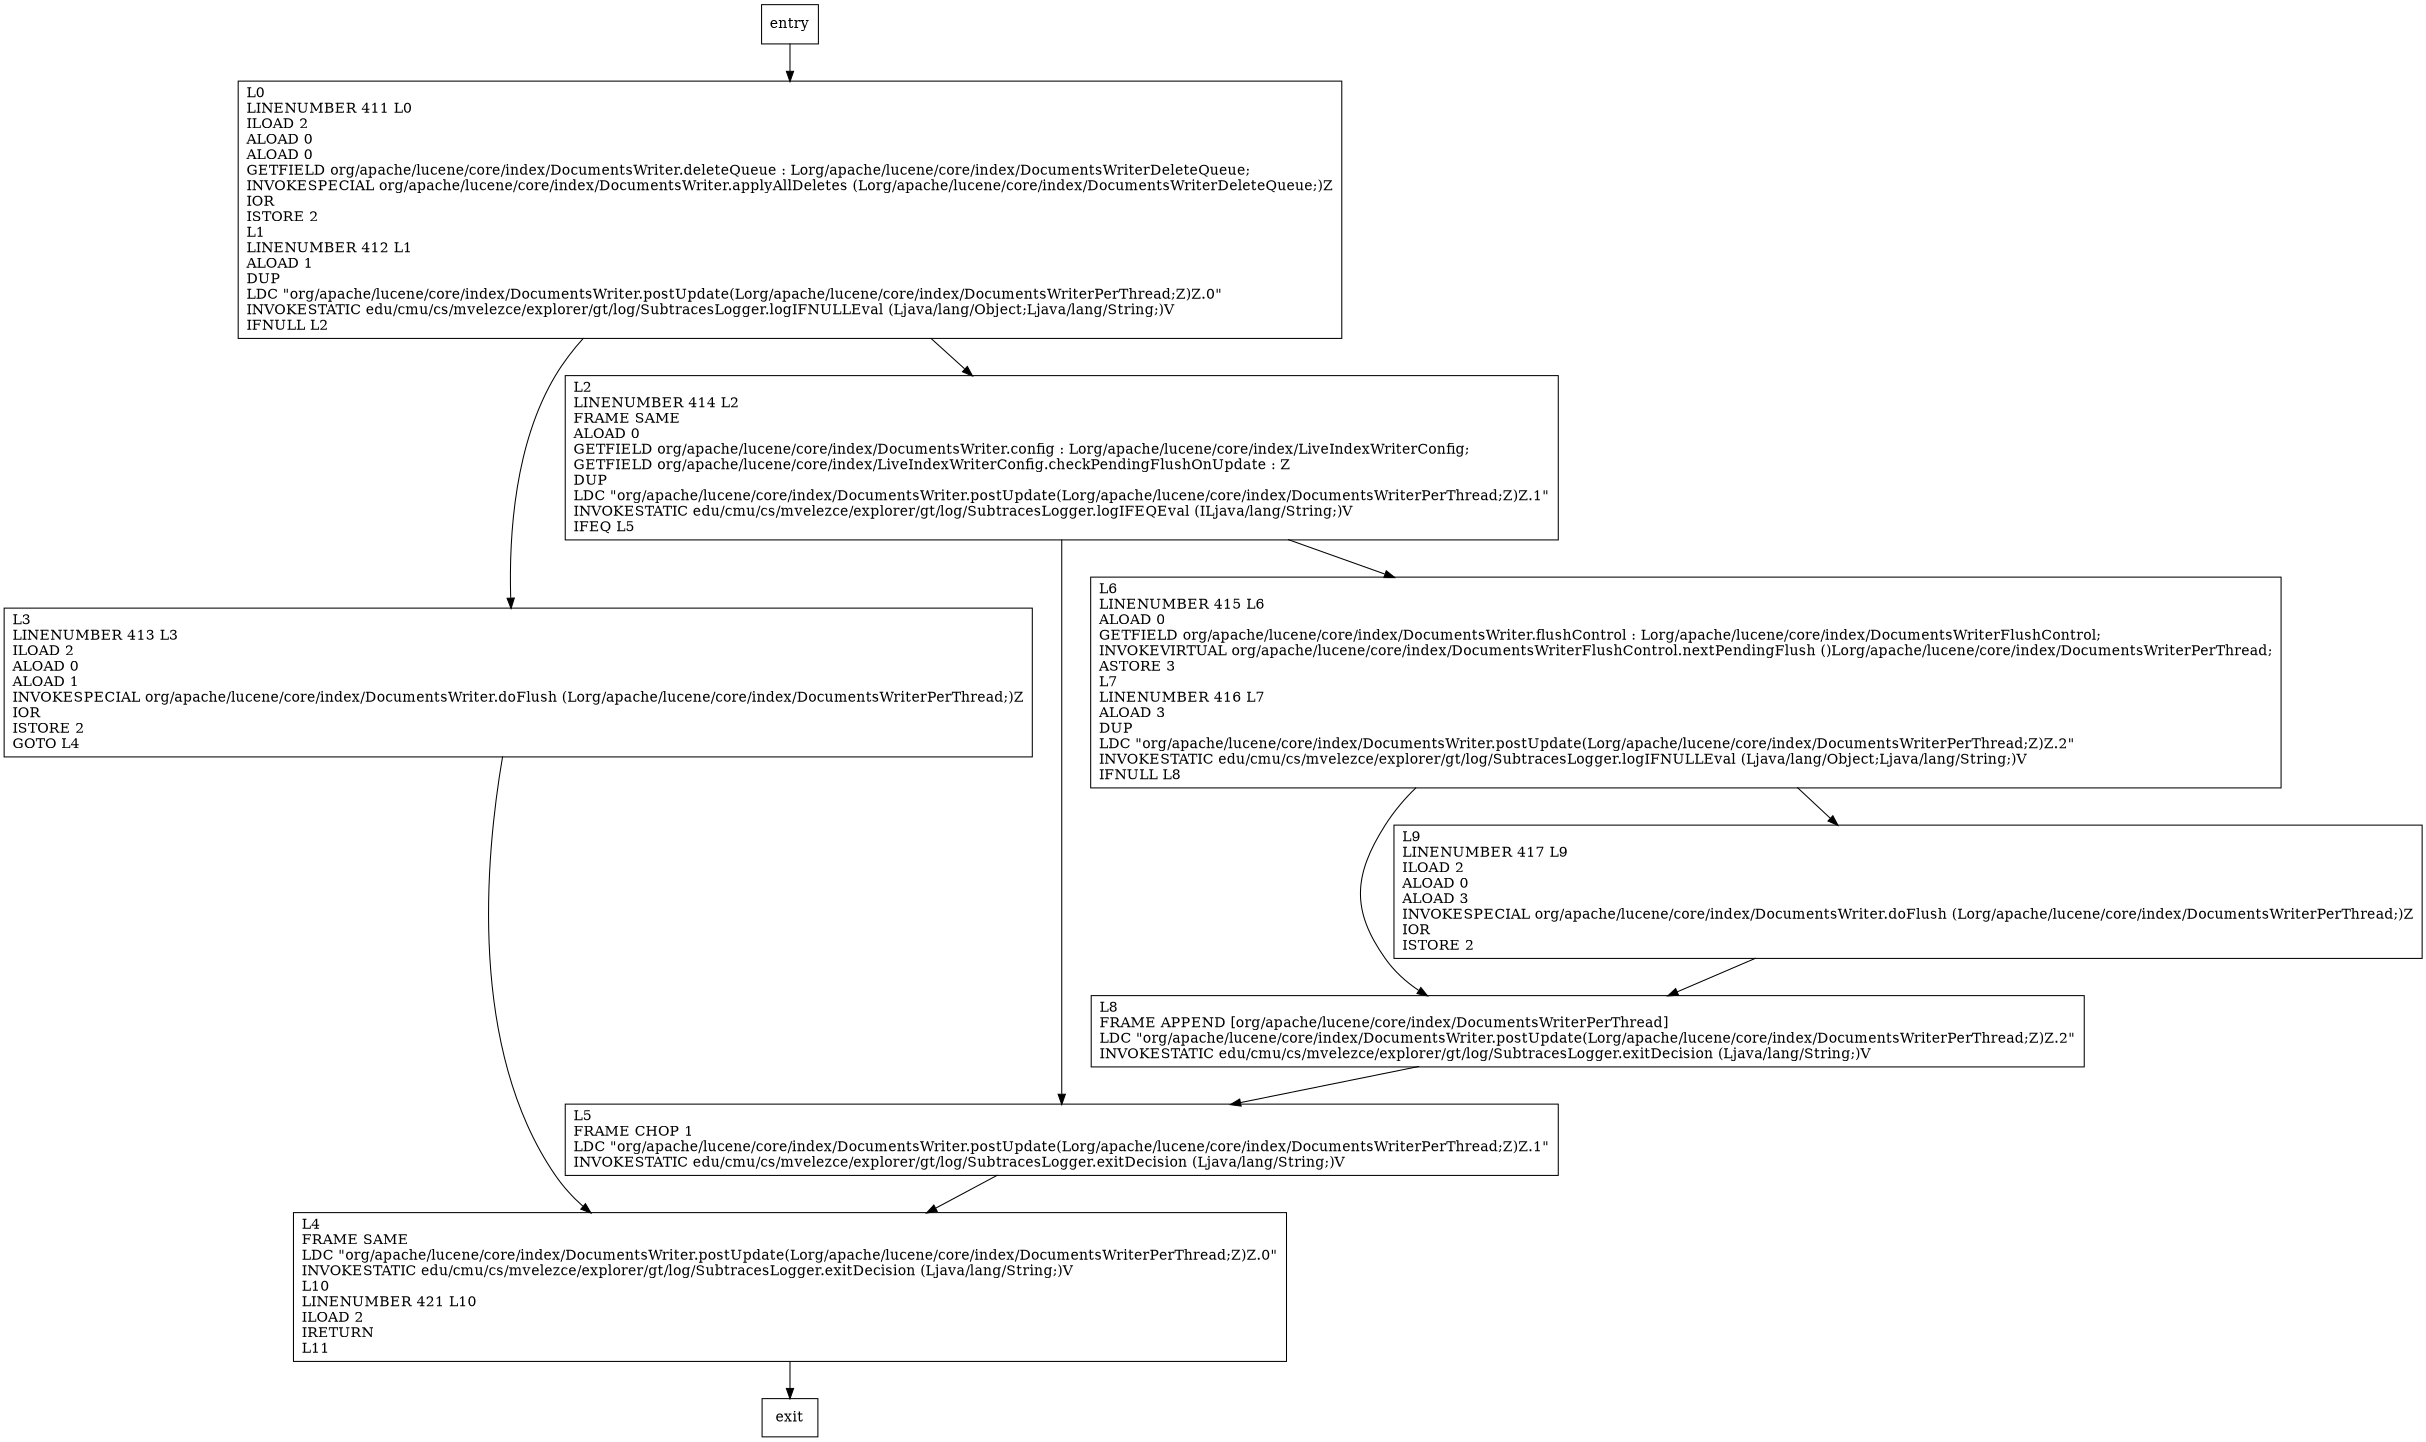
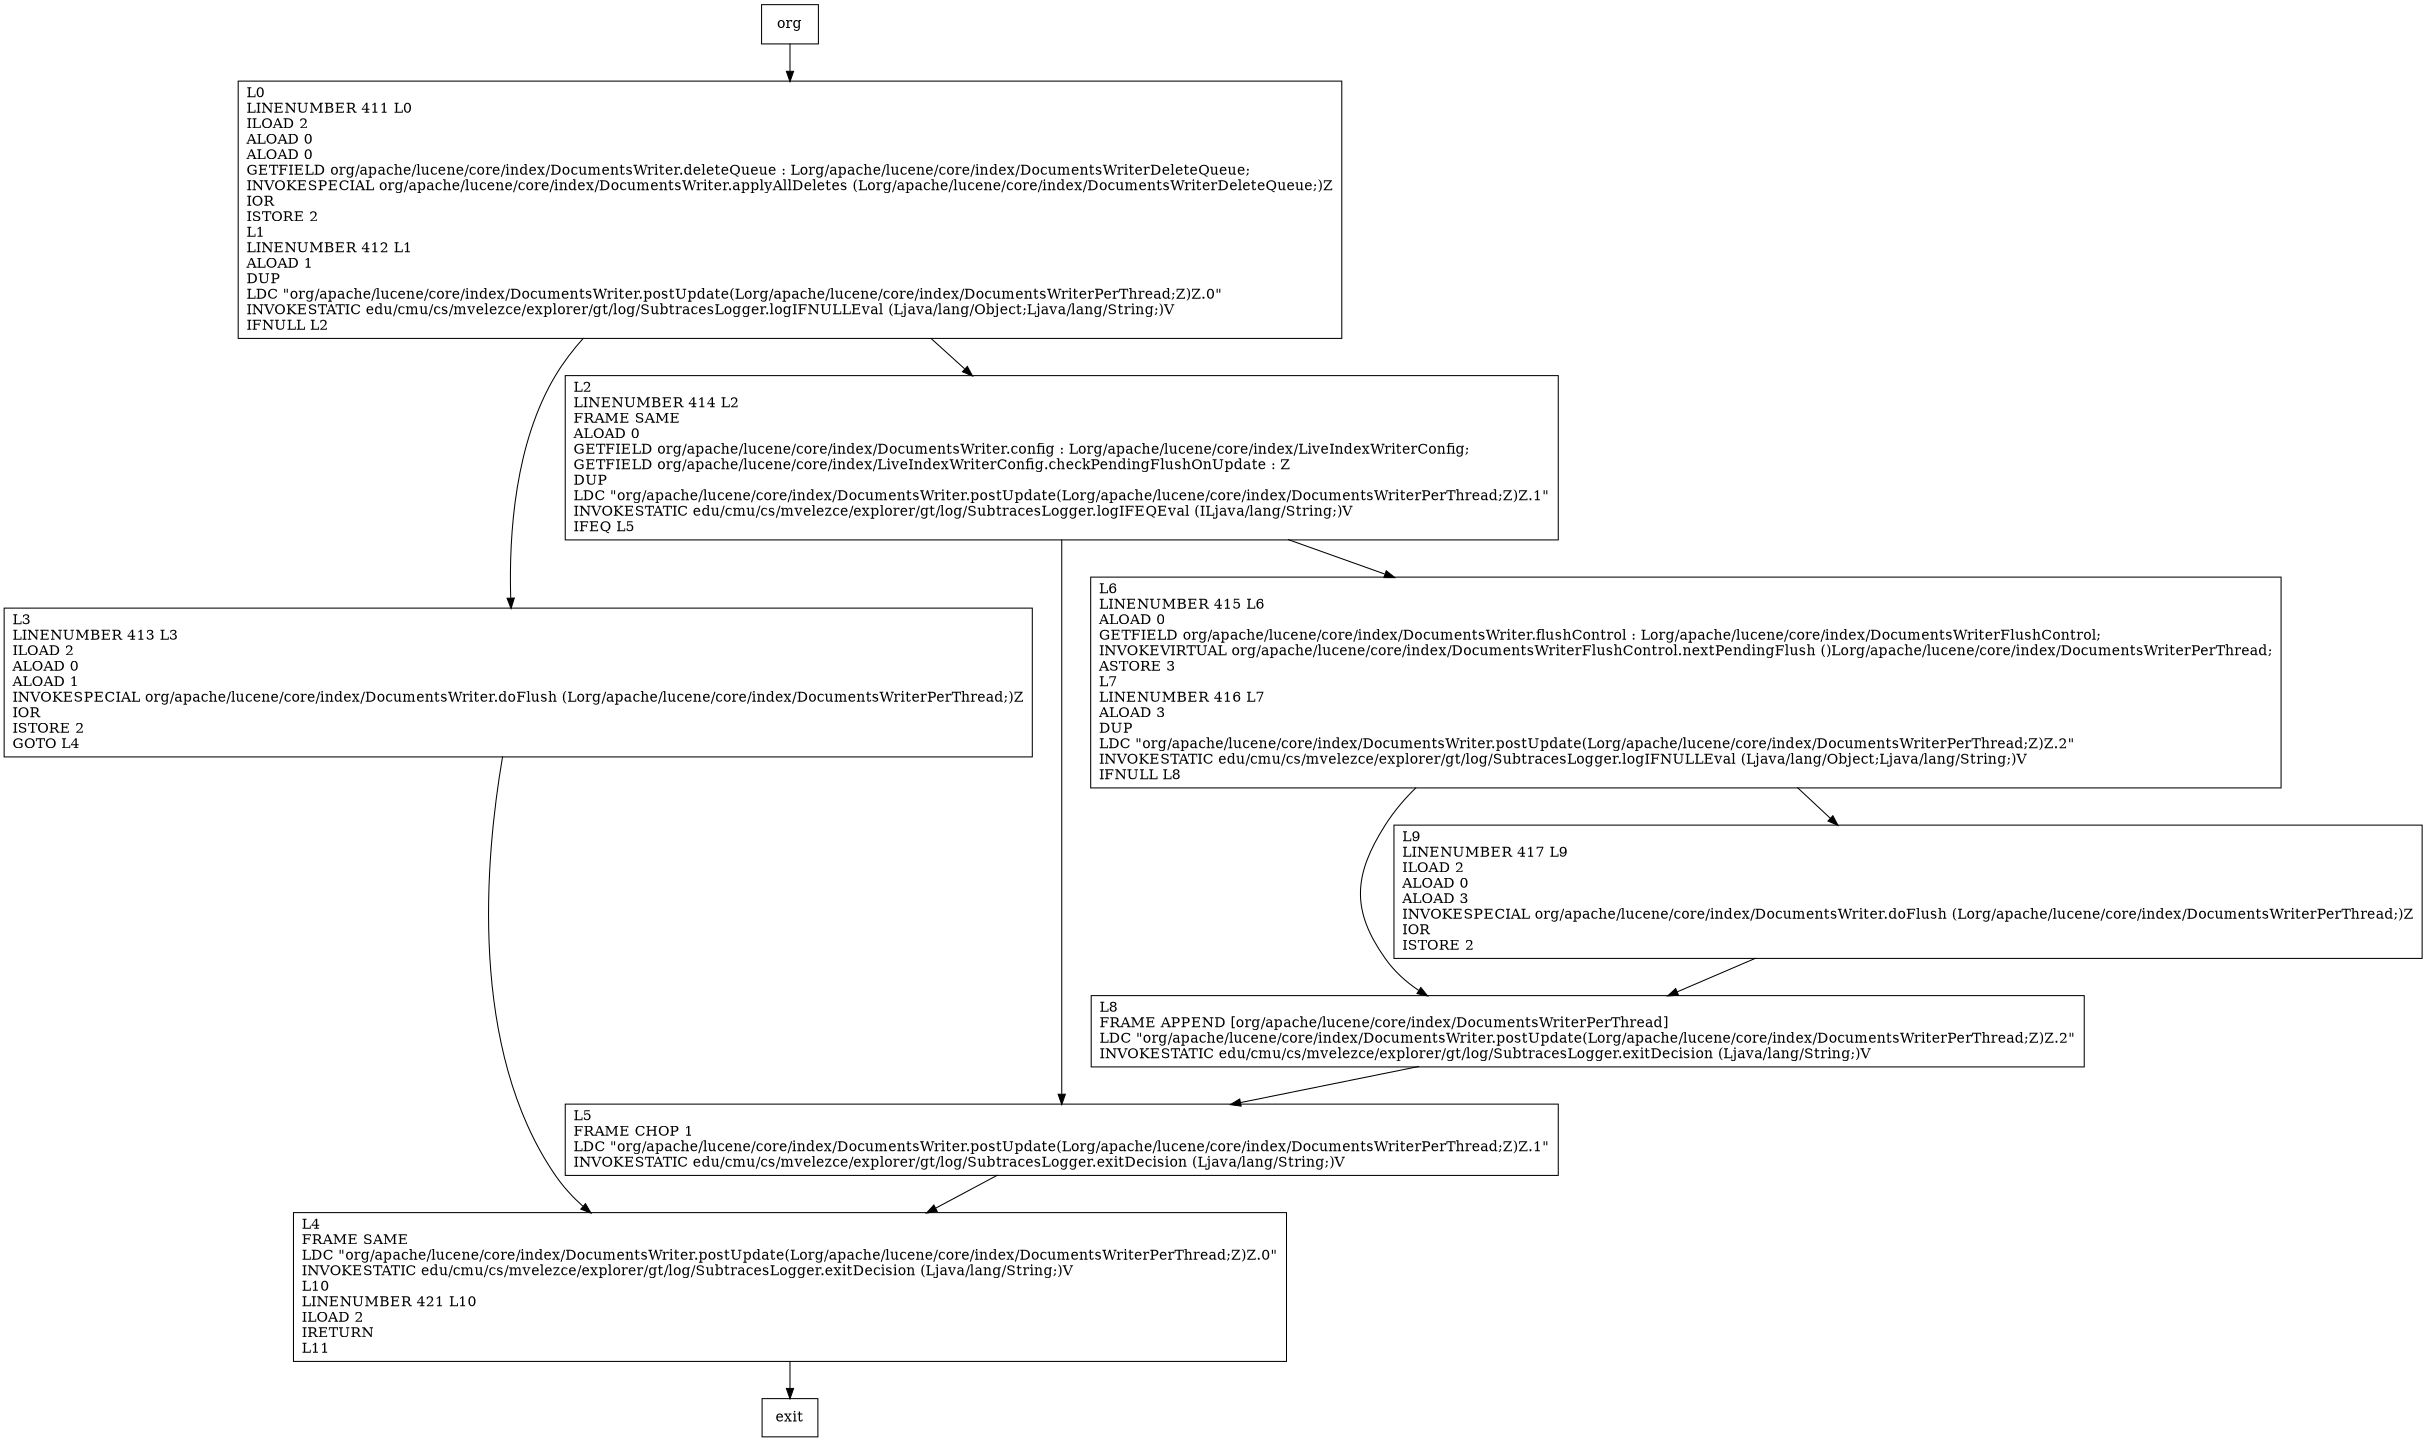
(790, 24) -> (790, 24)
